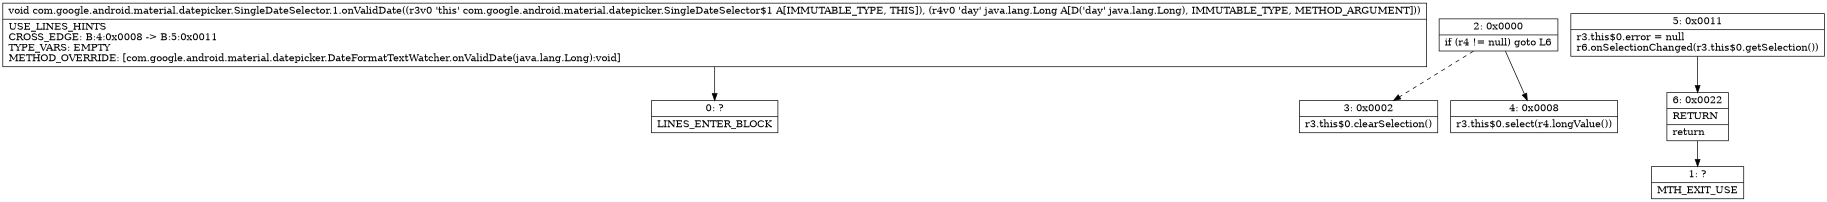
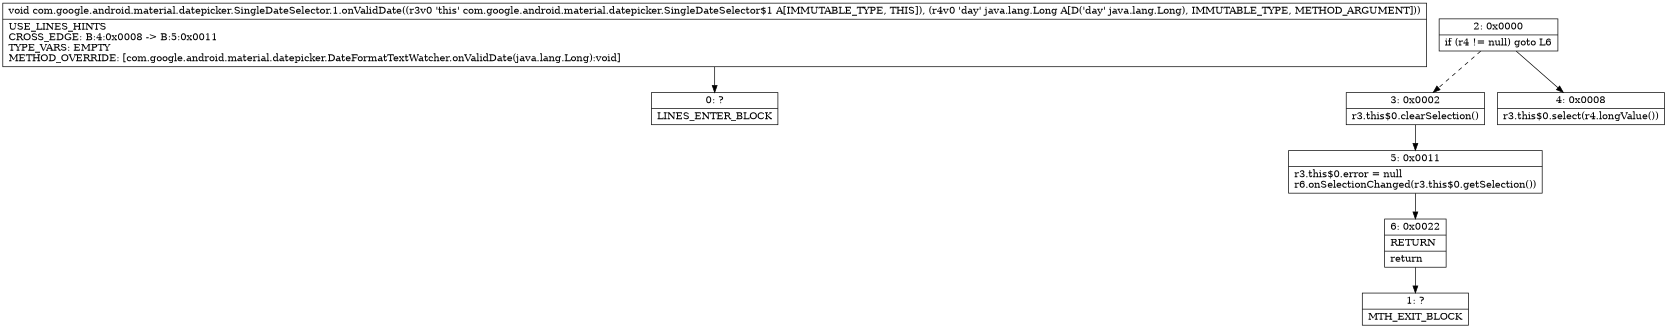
none -> (1415, 134)
(1698, 190) -> (1415, 317)
